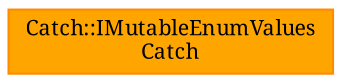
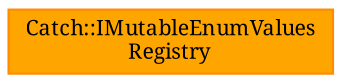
(171, 42) -> (171, 42)
